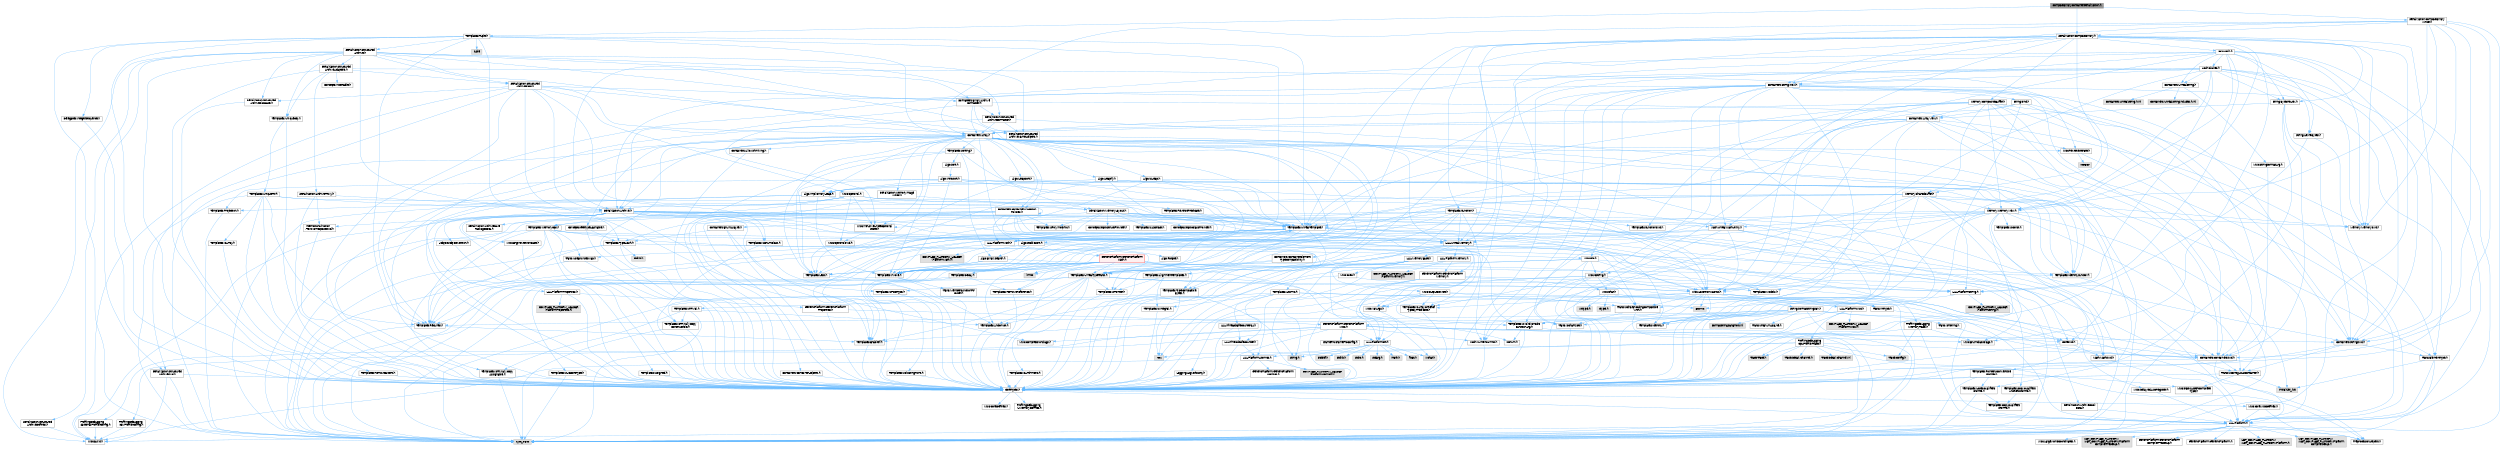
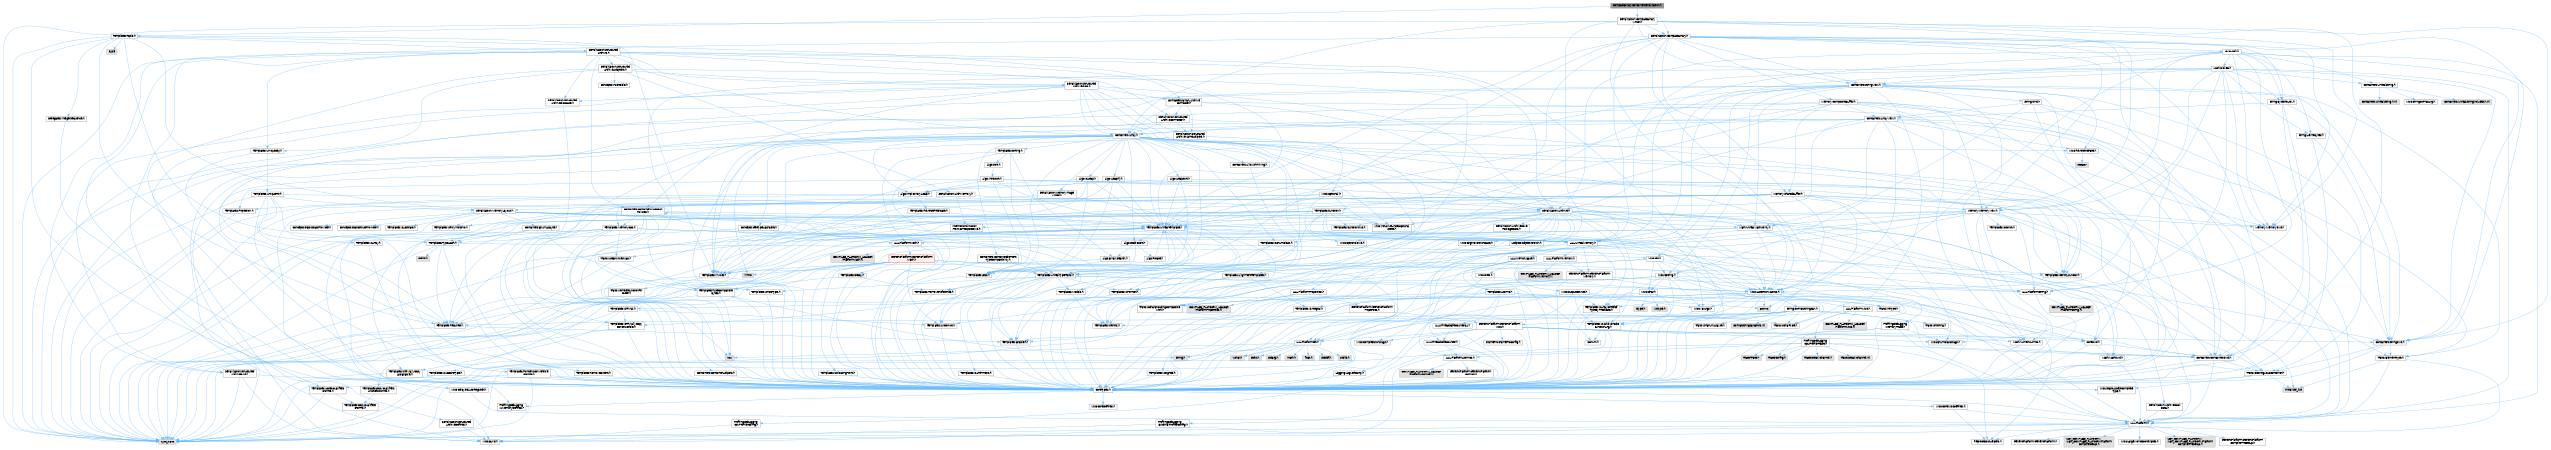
(723, 59) -> none
(2267, 265) -> none
(1589, 377) -> (392, 210)
(2265, 442) -> none
